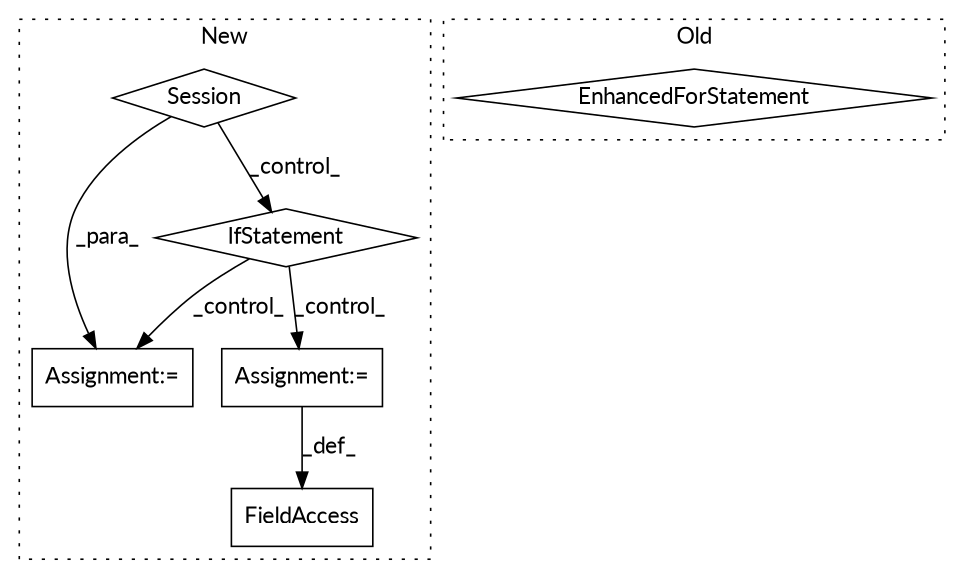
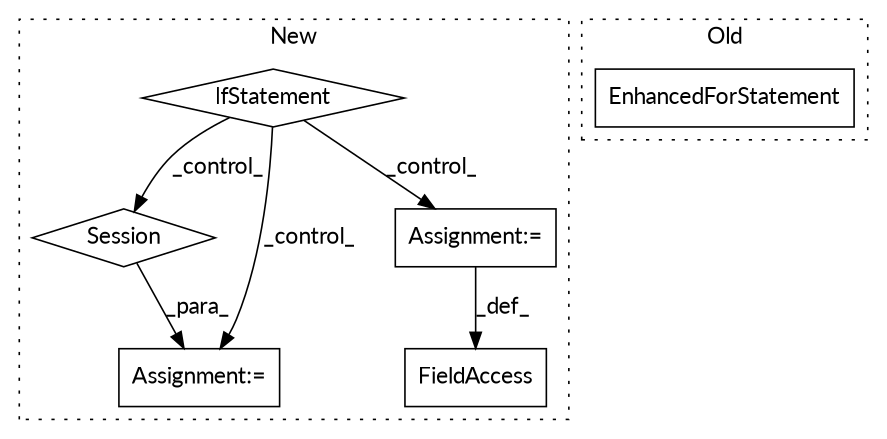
(694, 98) -> (725, 98)
(241, 160) -> (179, 150)
